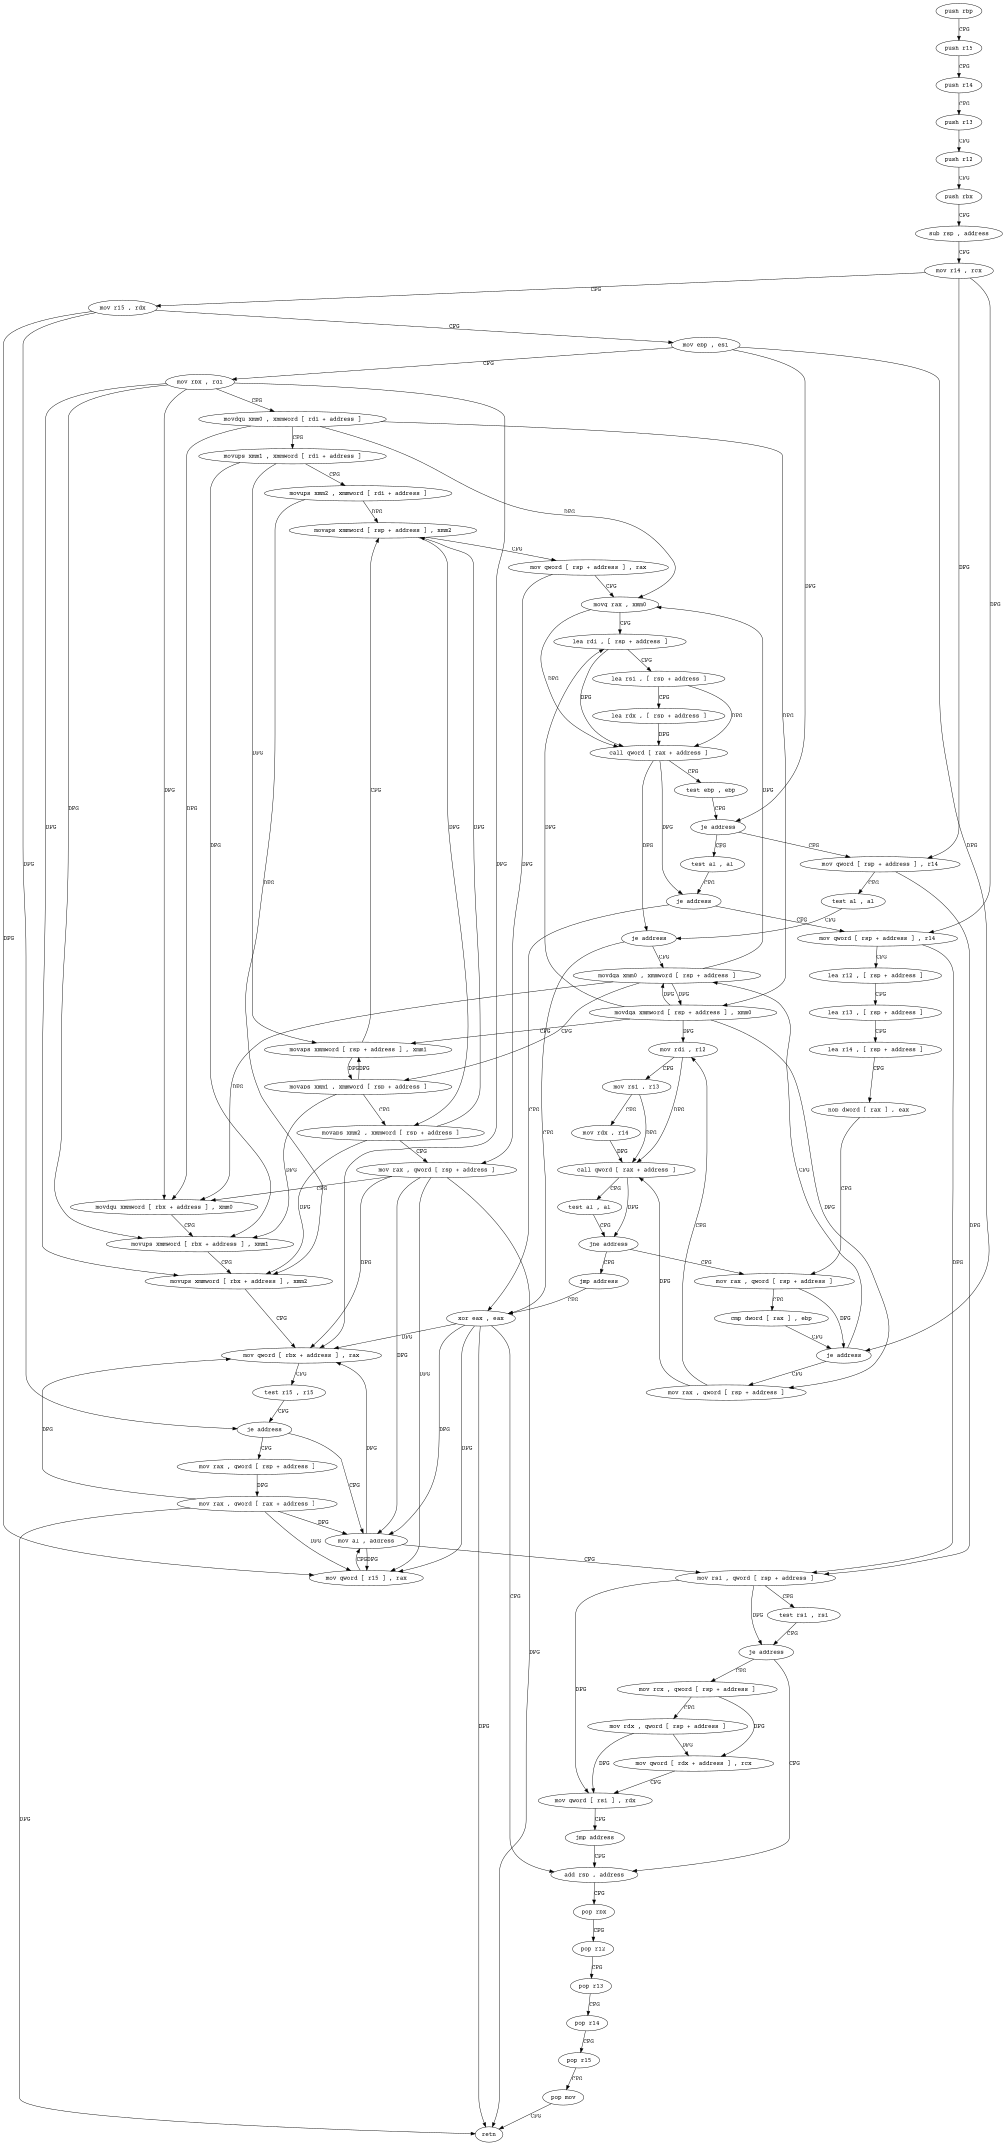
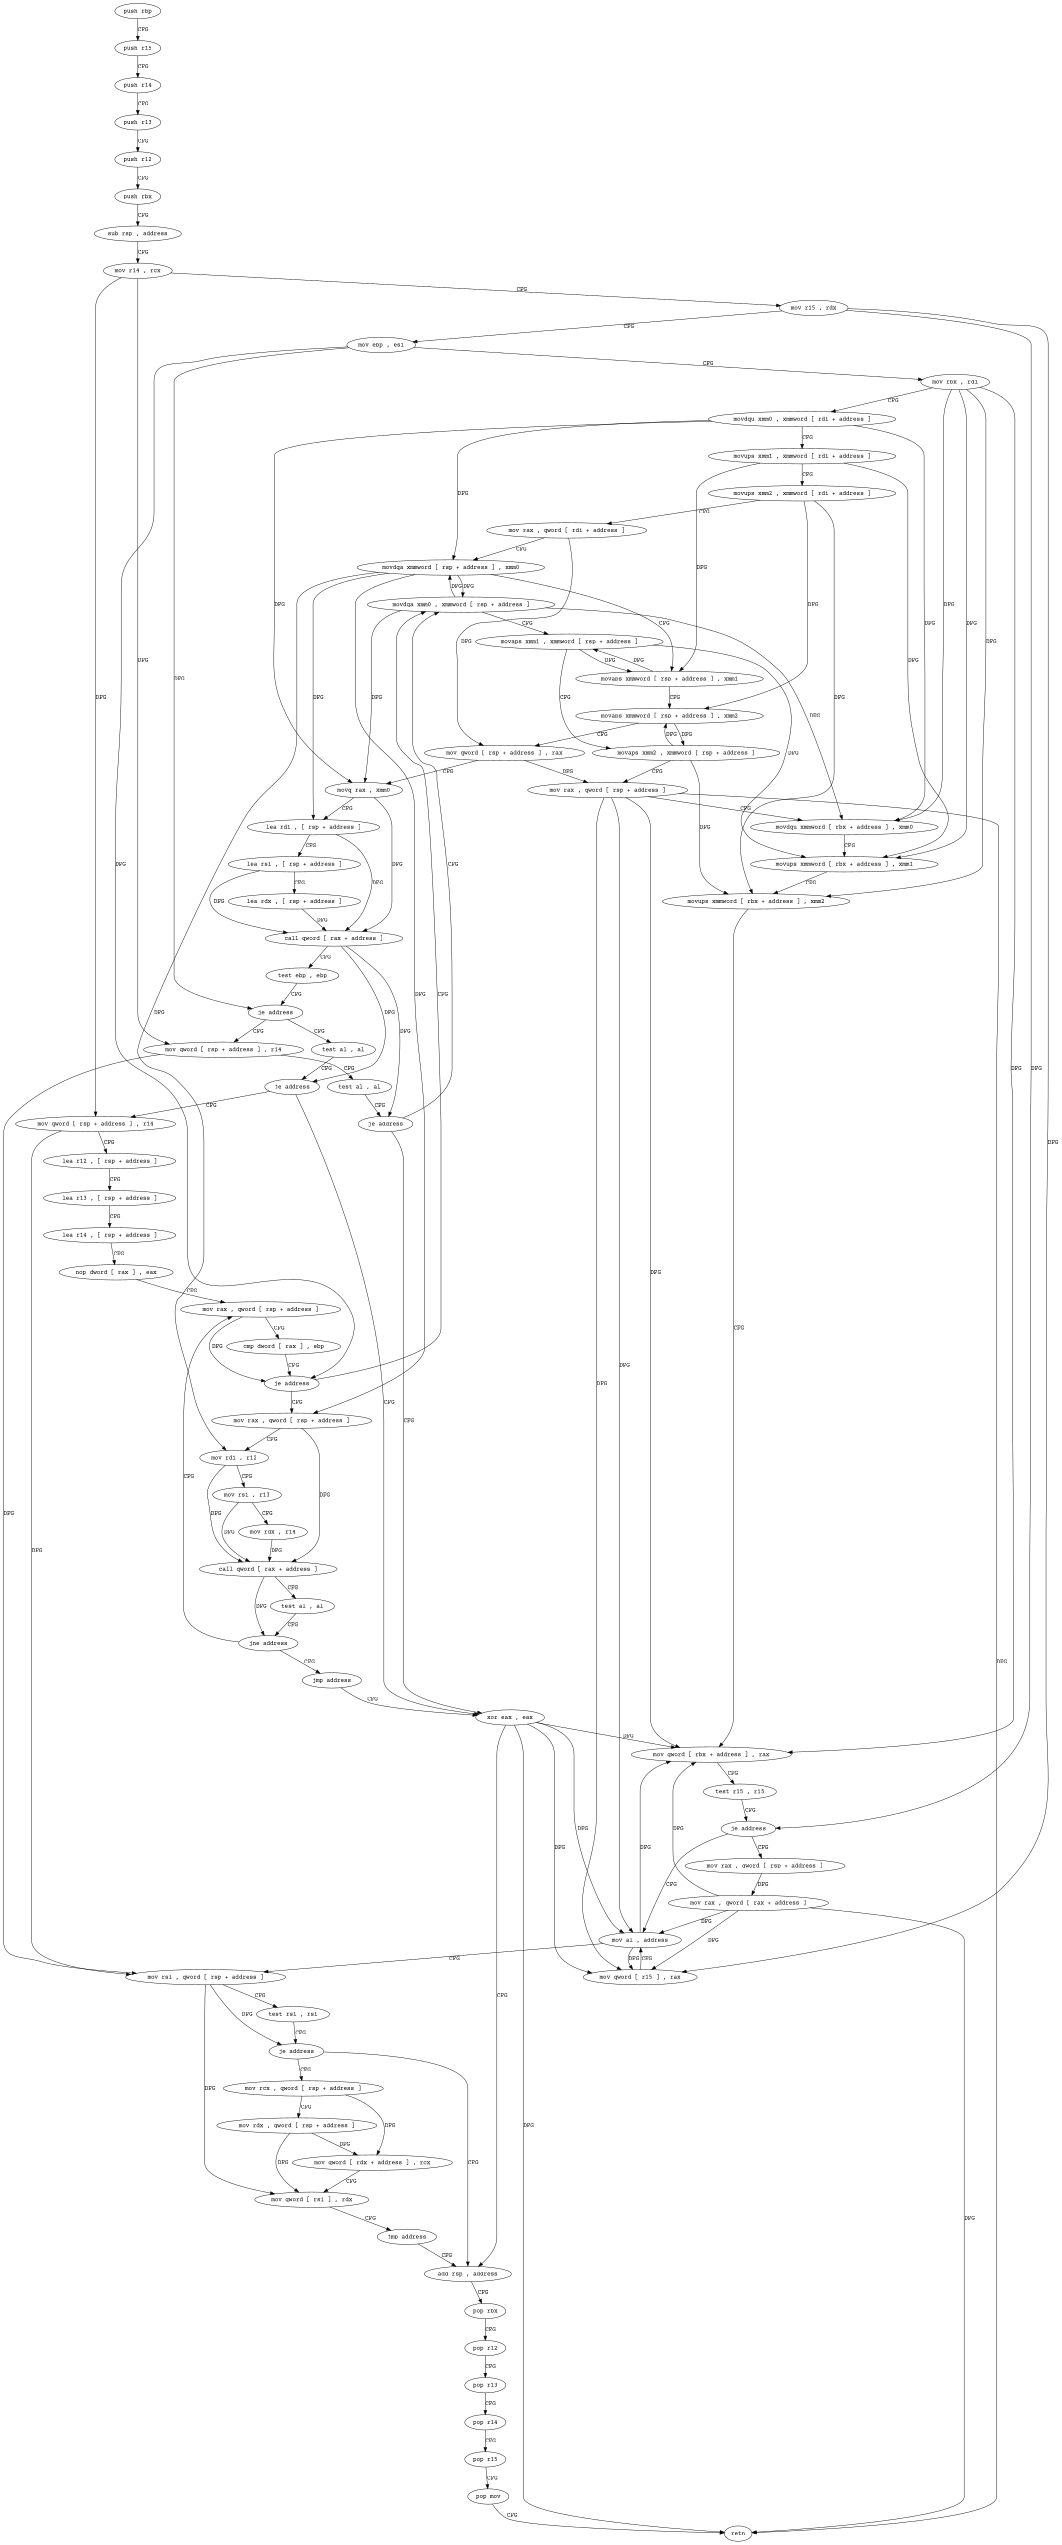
none -> (567, 530)
